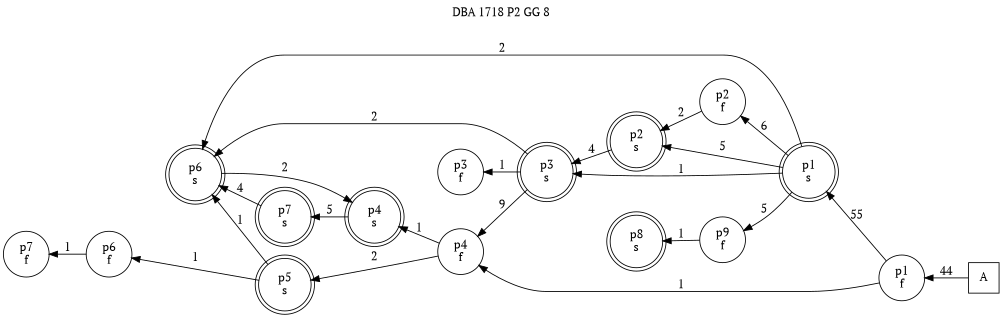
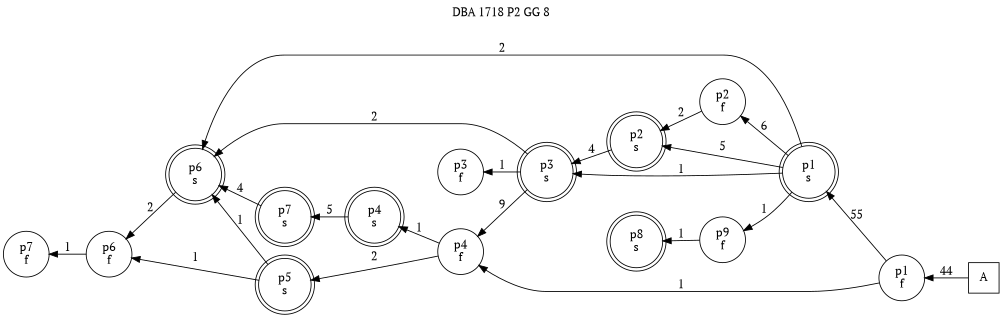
(285, 177) -> (154, 213)
(764, 210) -> (764, 210)
